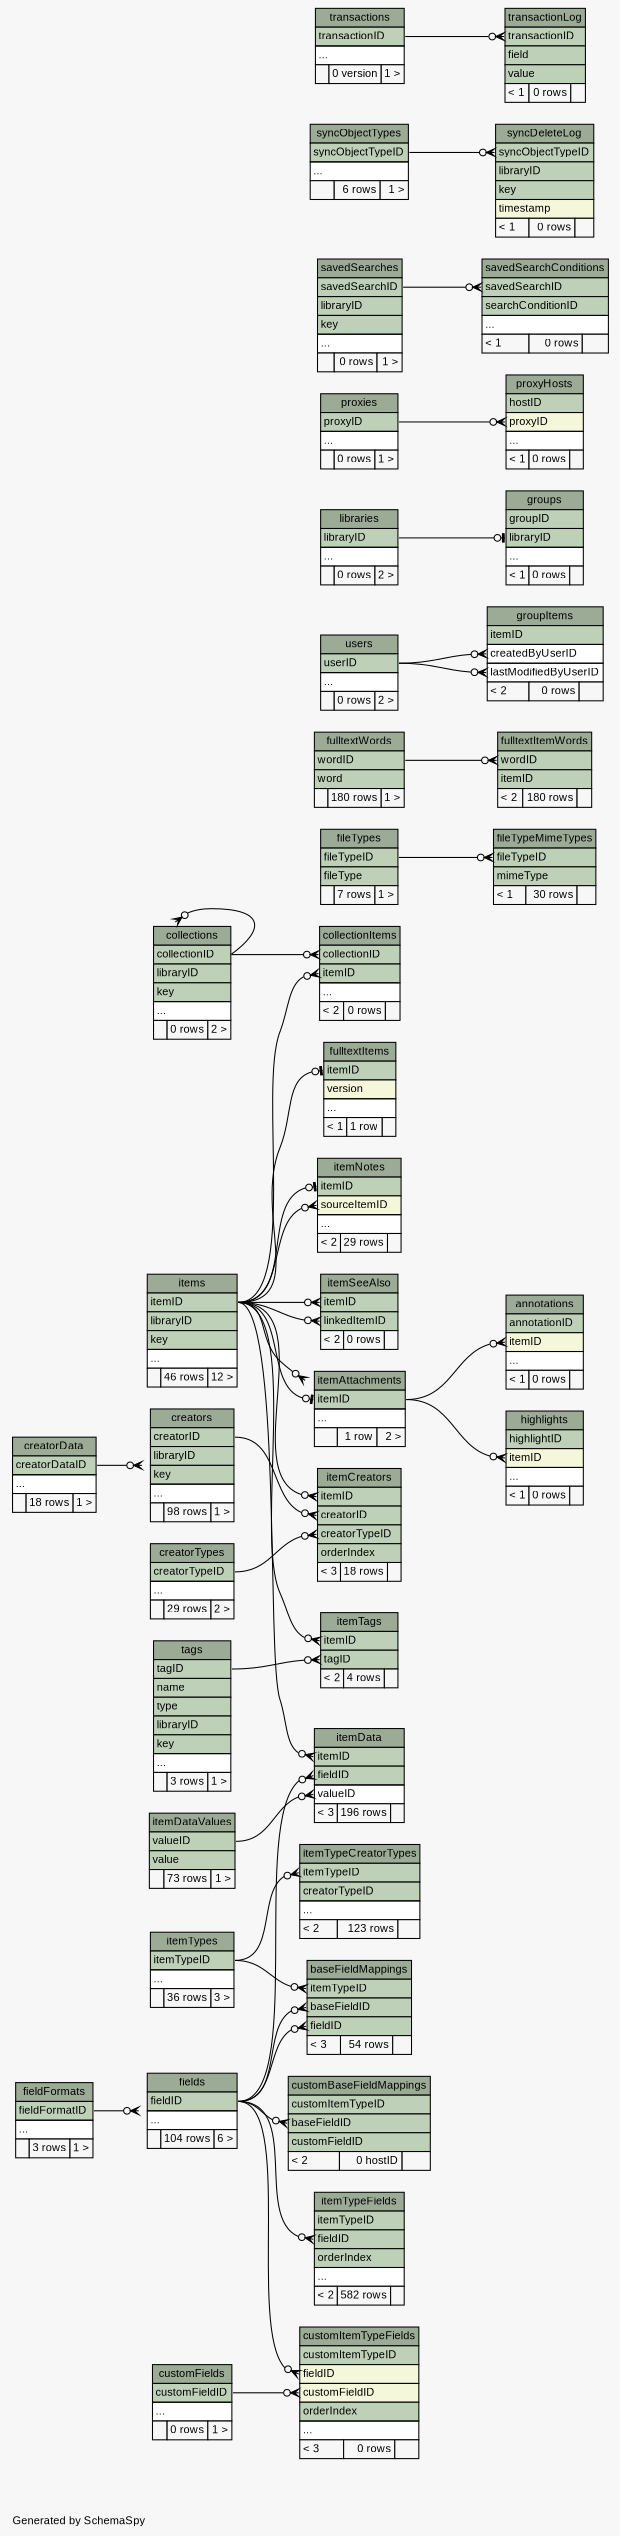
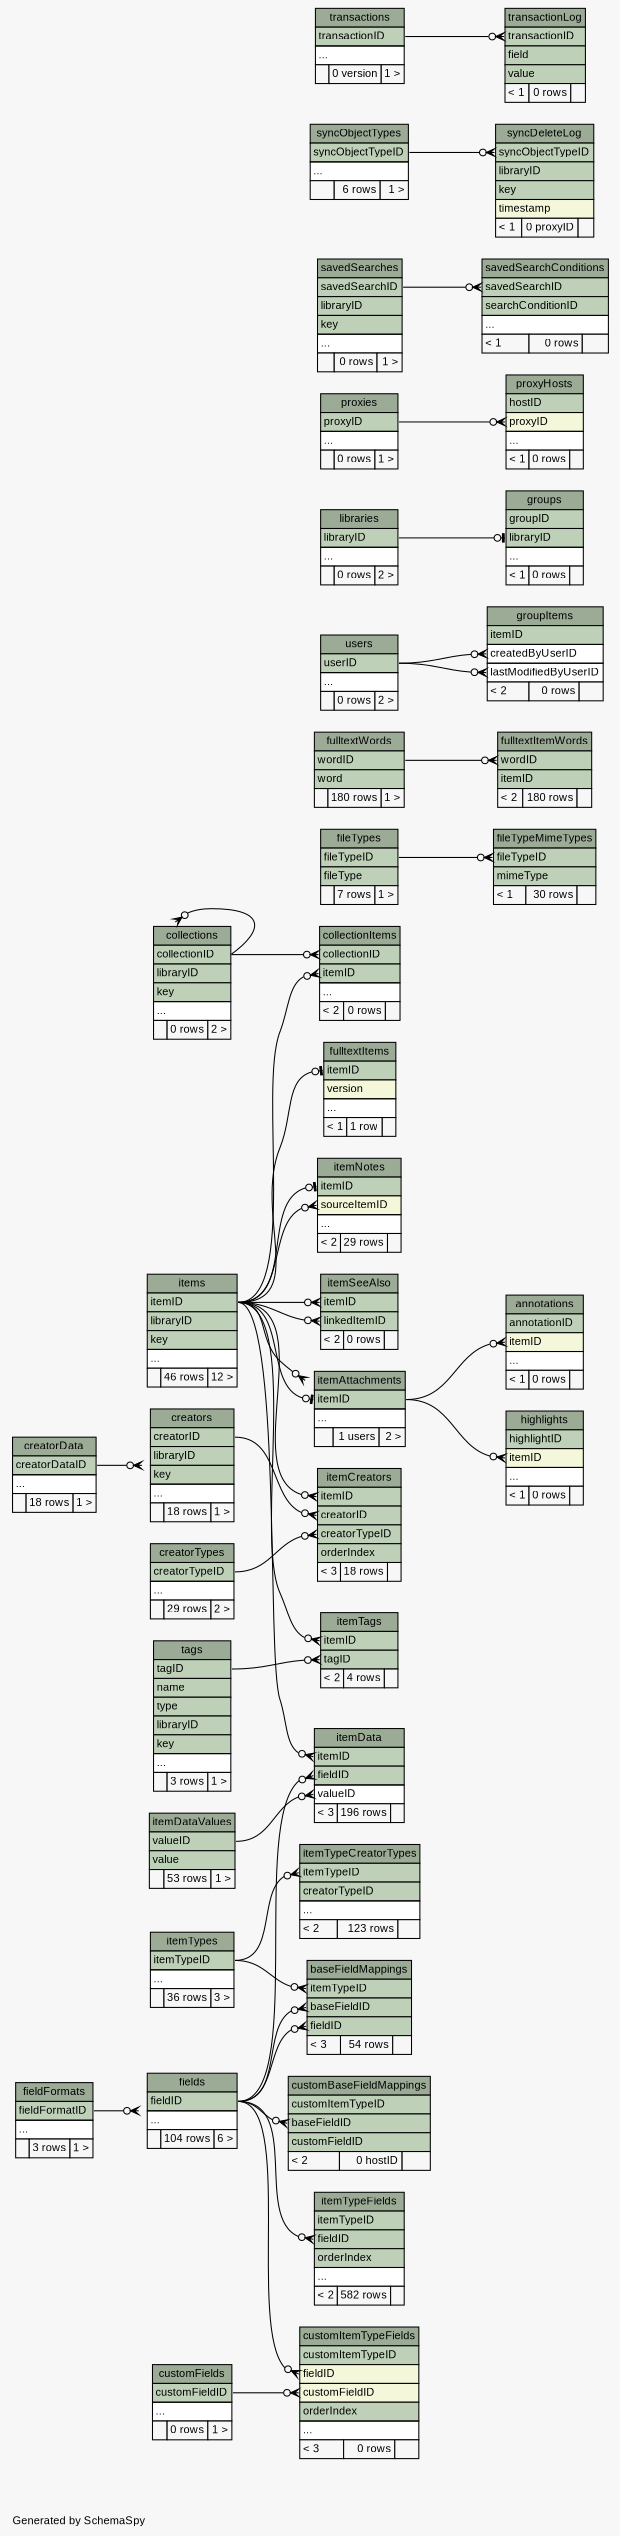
(555, 227) -> (550, 227)
(359, 1437) -> (357, 1437)
(187, 1512) -> (187, 1512)
(187, 1878) -> (187, 1878)
